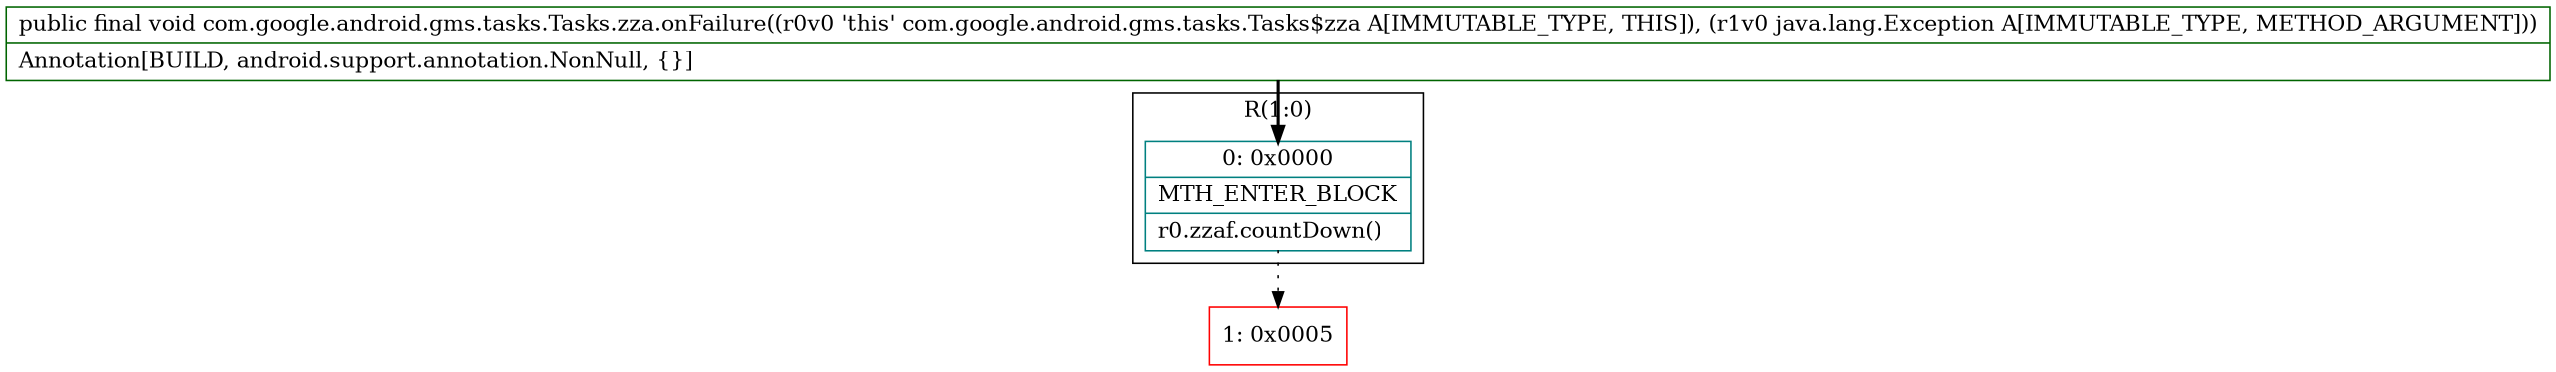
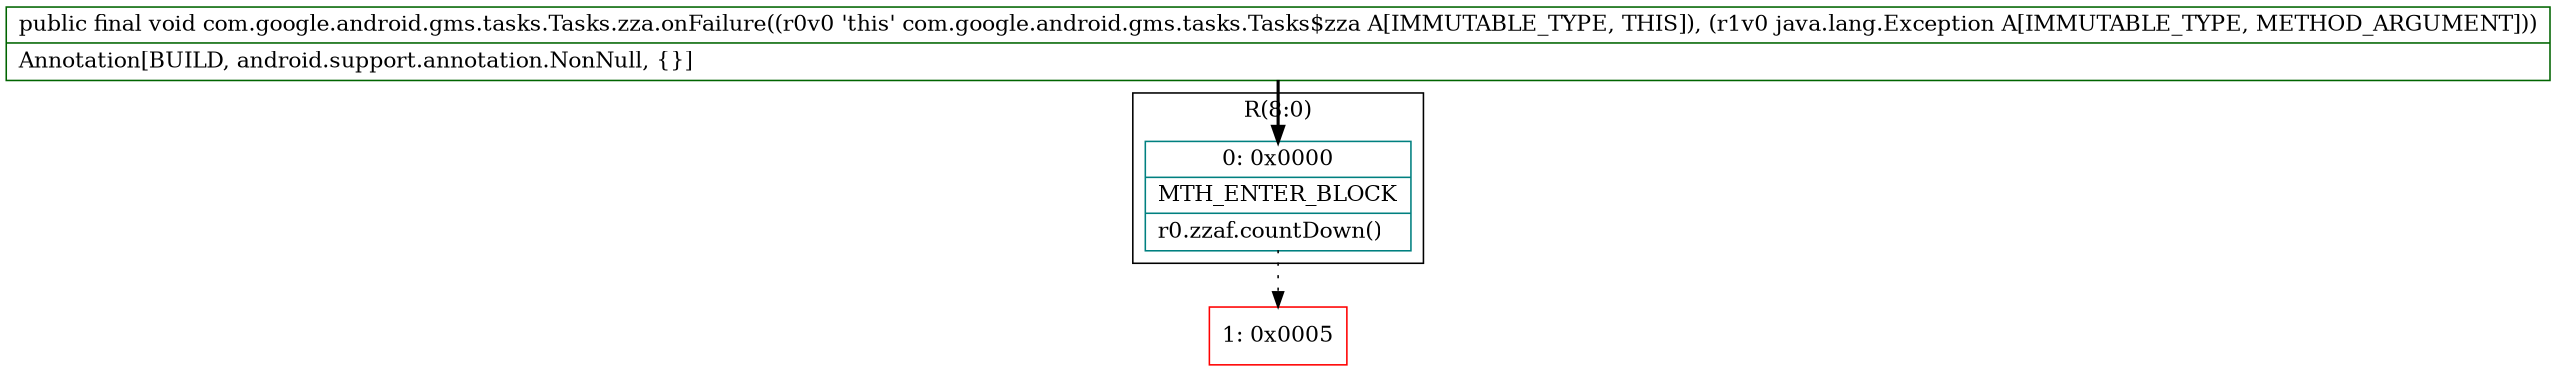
(1278, 111) -> (1278, 111)
